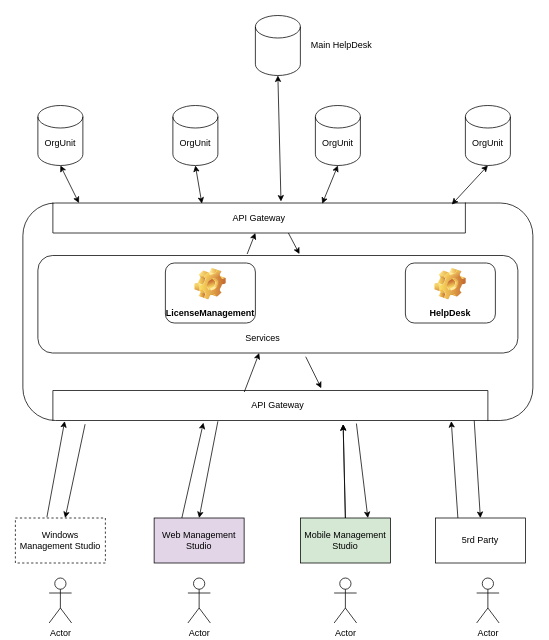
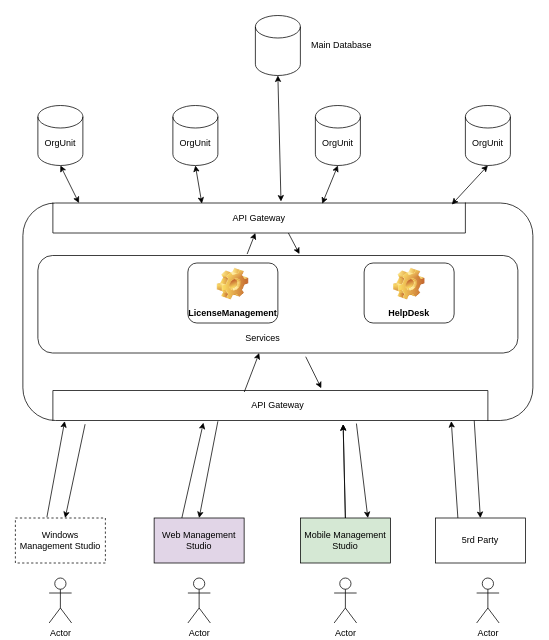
(342, 45) -> (342, 45)
(210, 293) -> (233, 293)
(450, 293) -> (409, 293)
